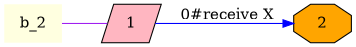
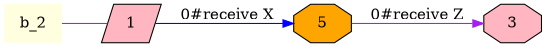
(323, 23) -> (323, 23)
none -> (513, 23)
